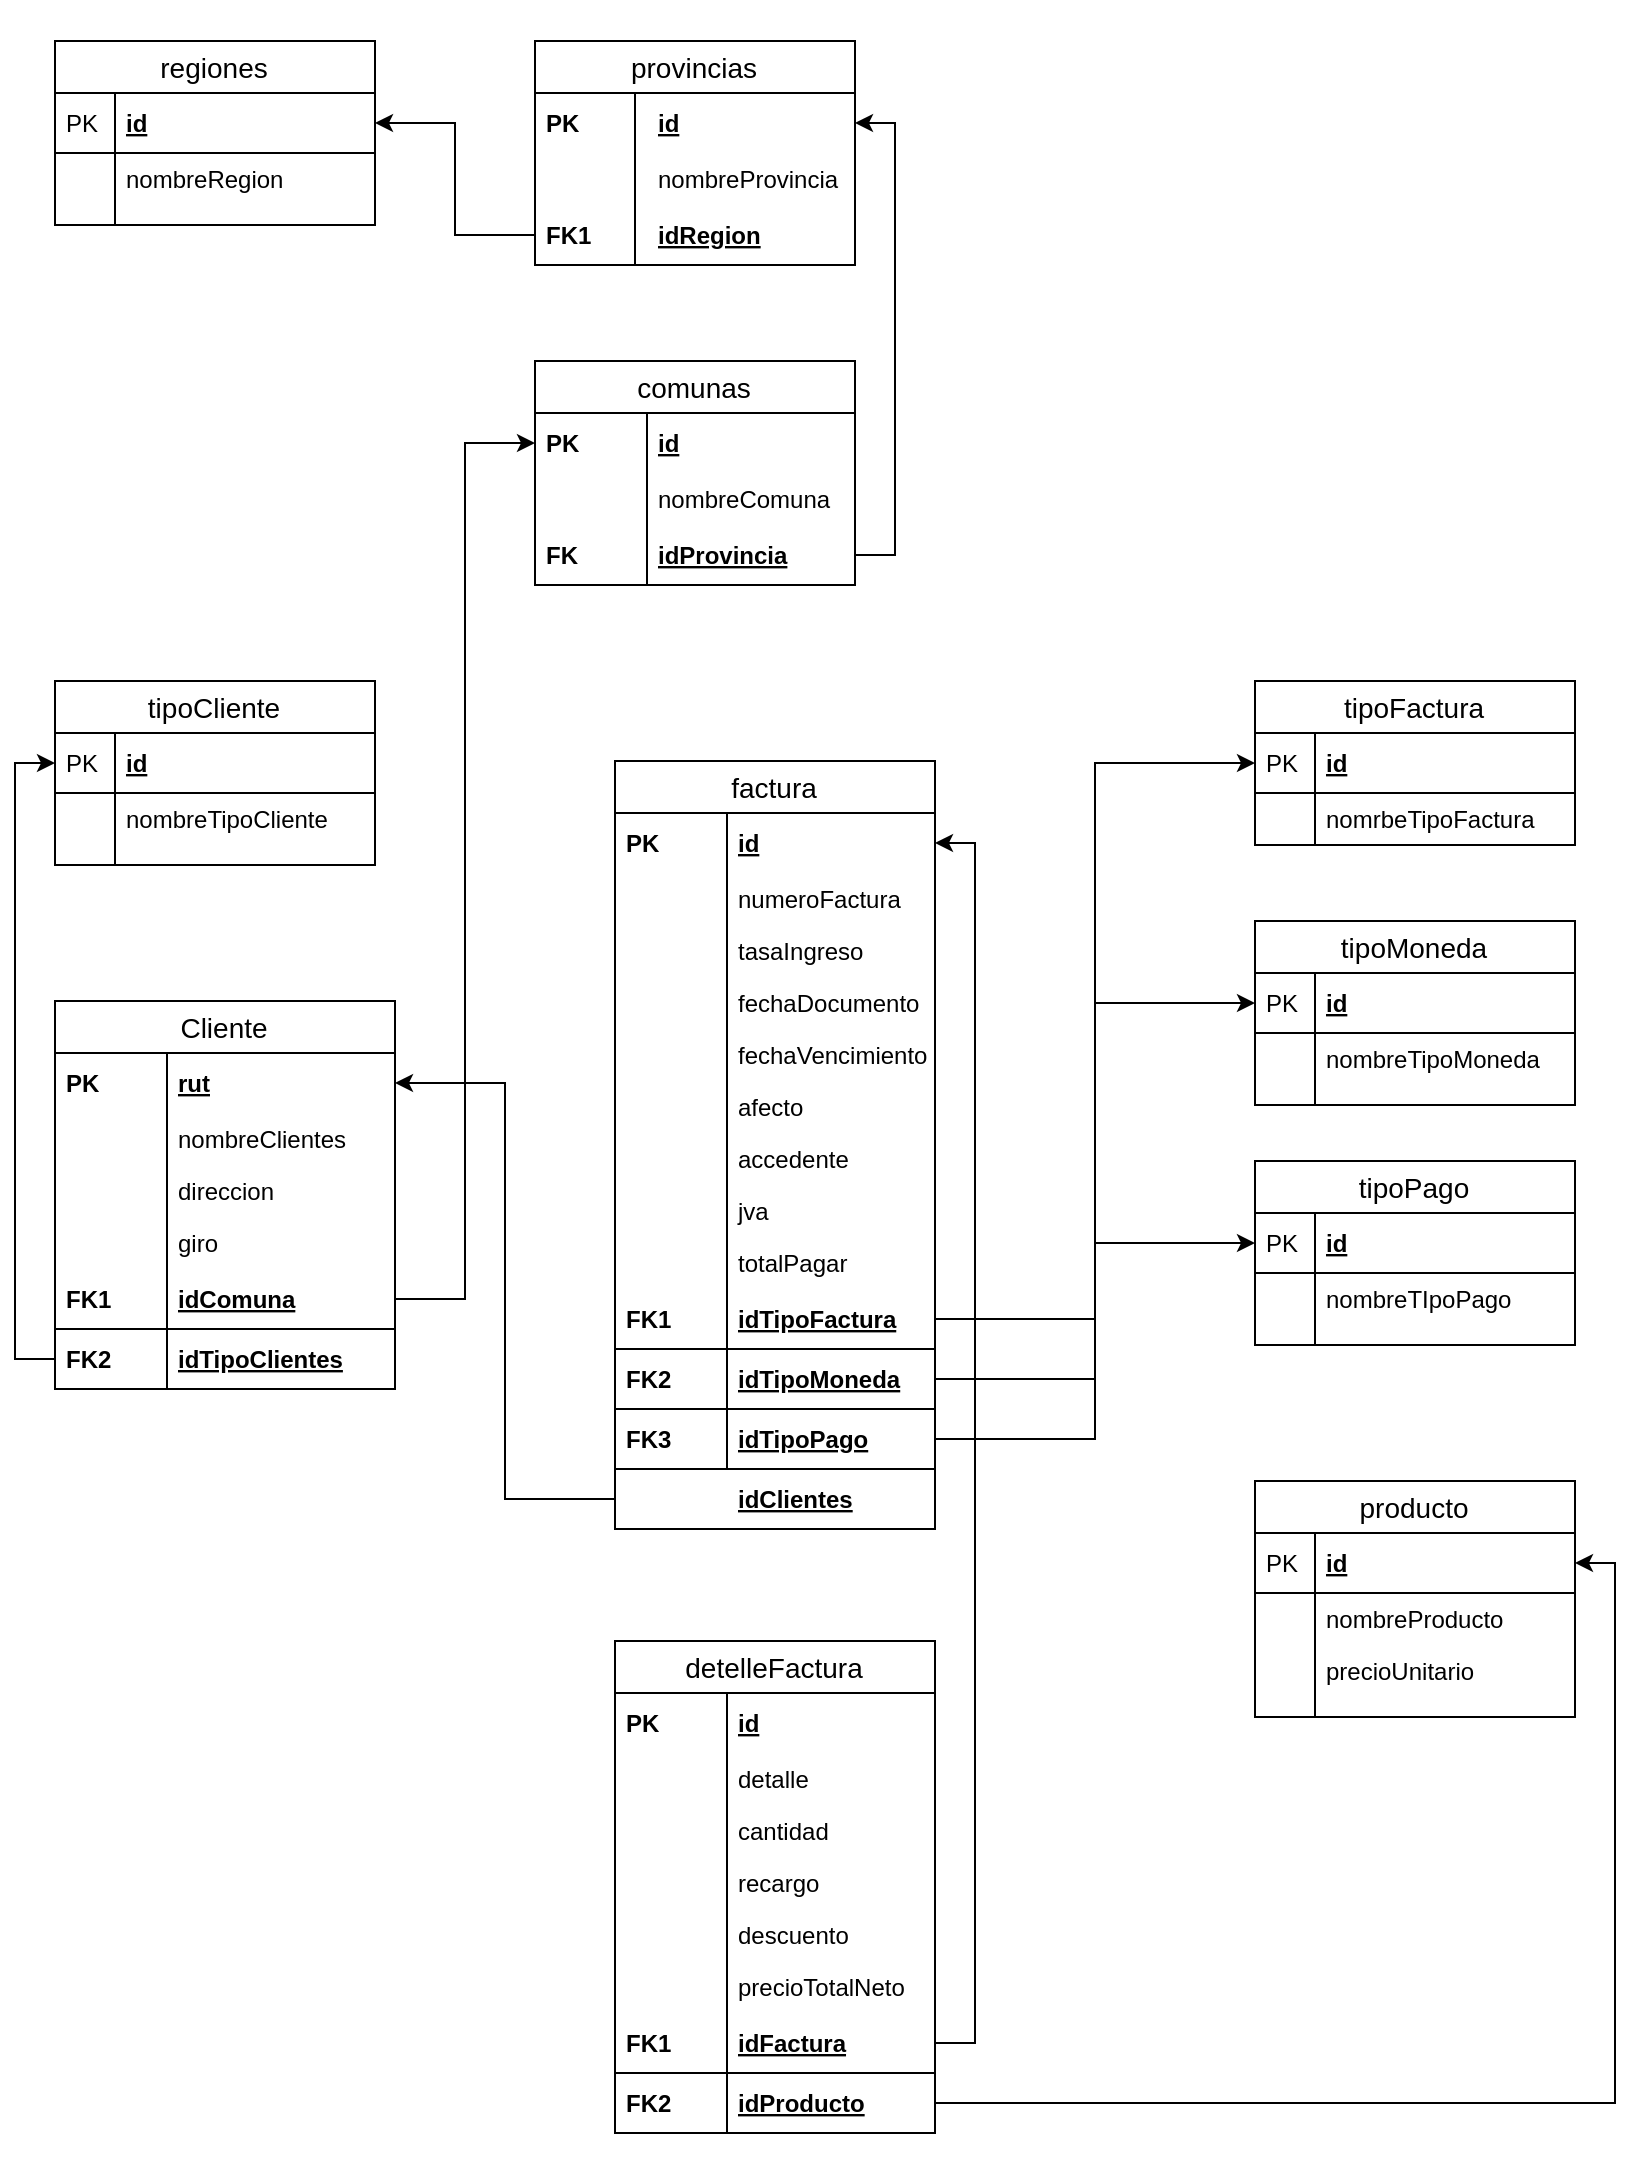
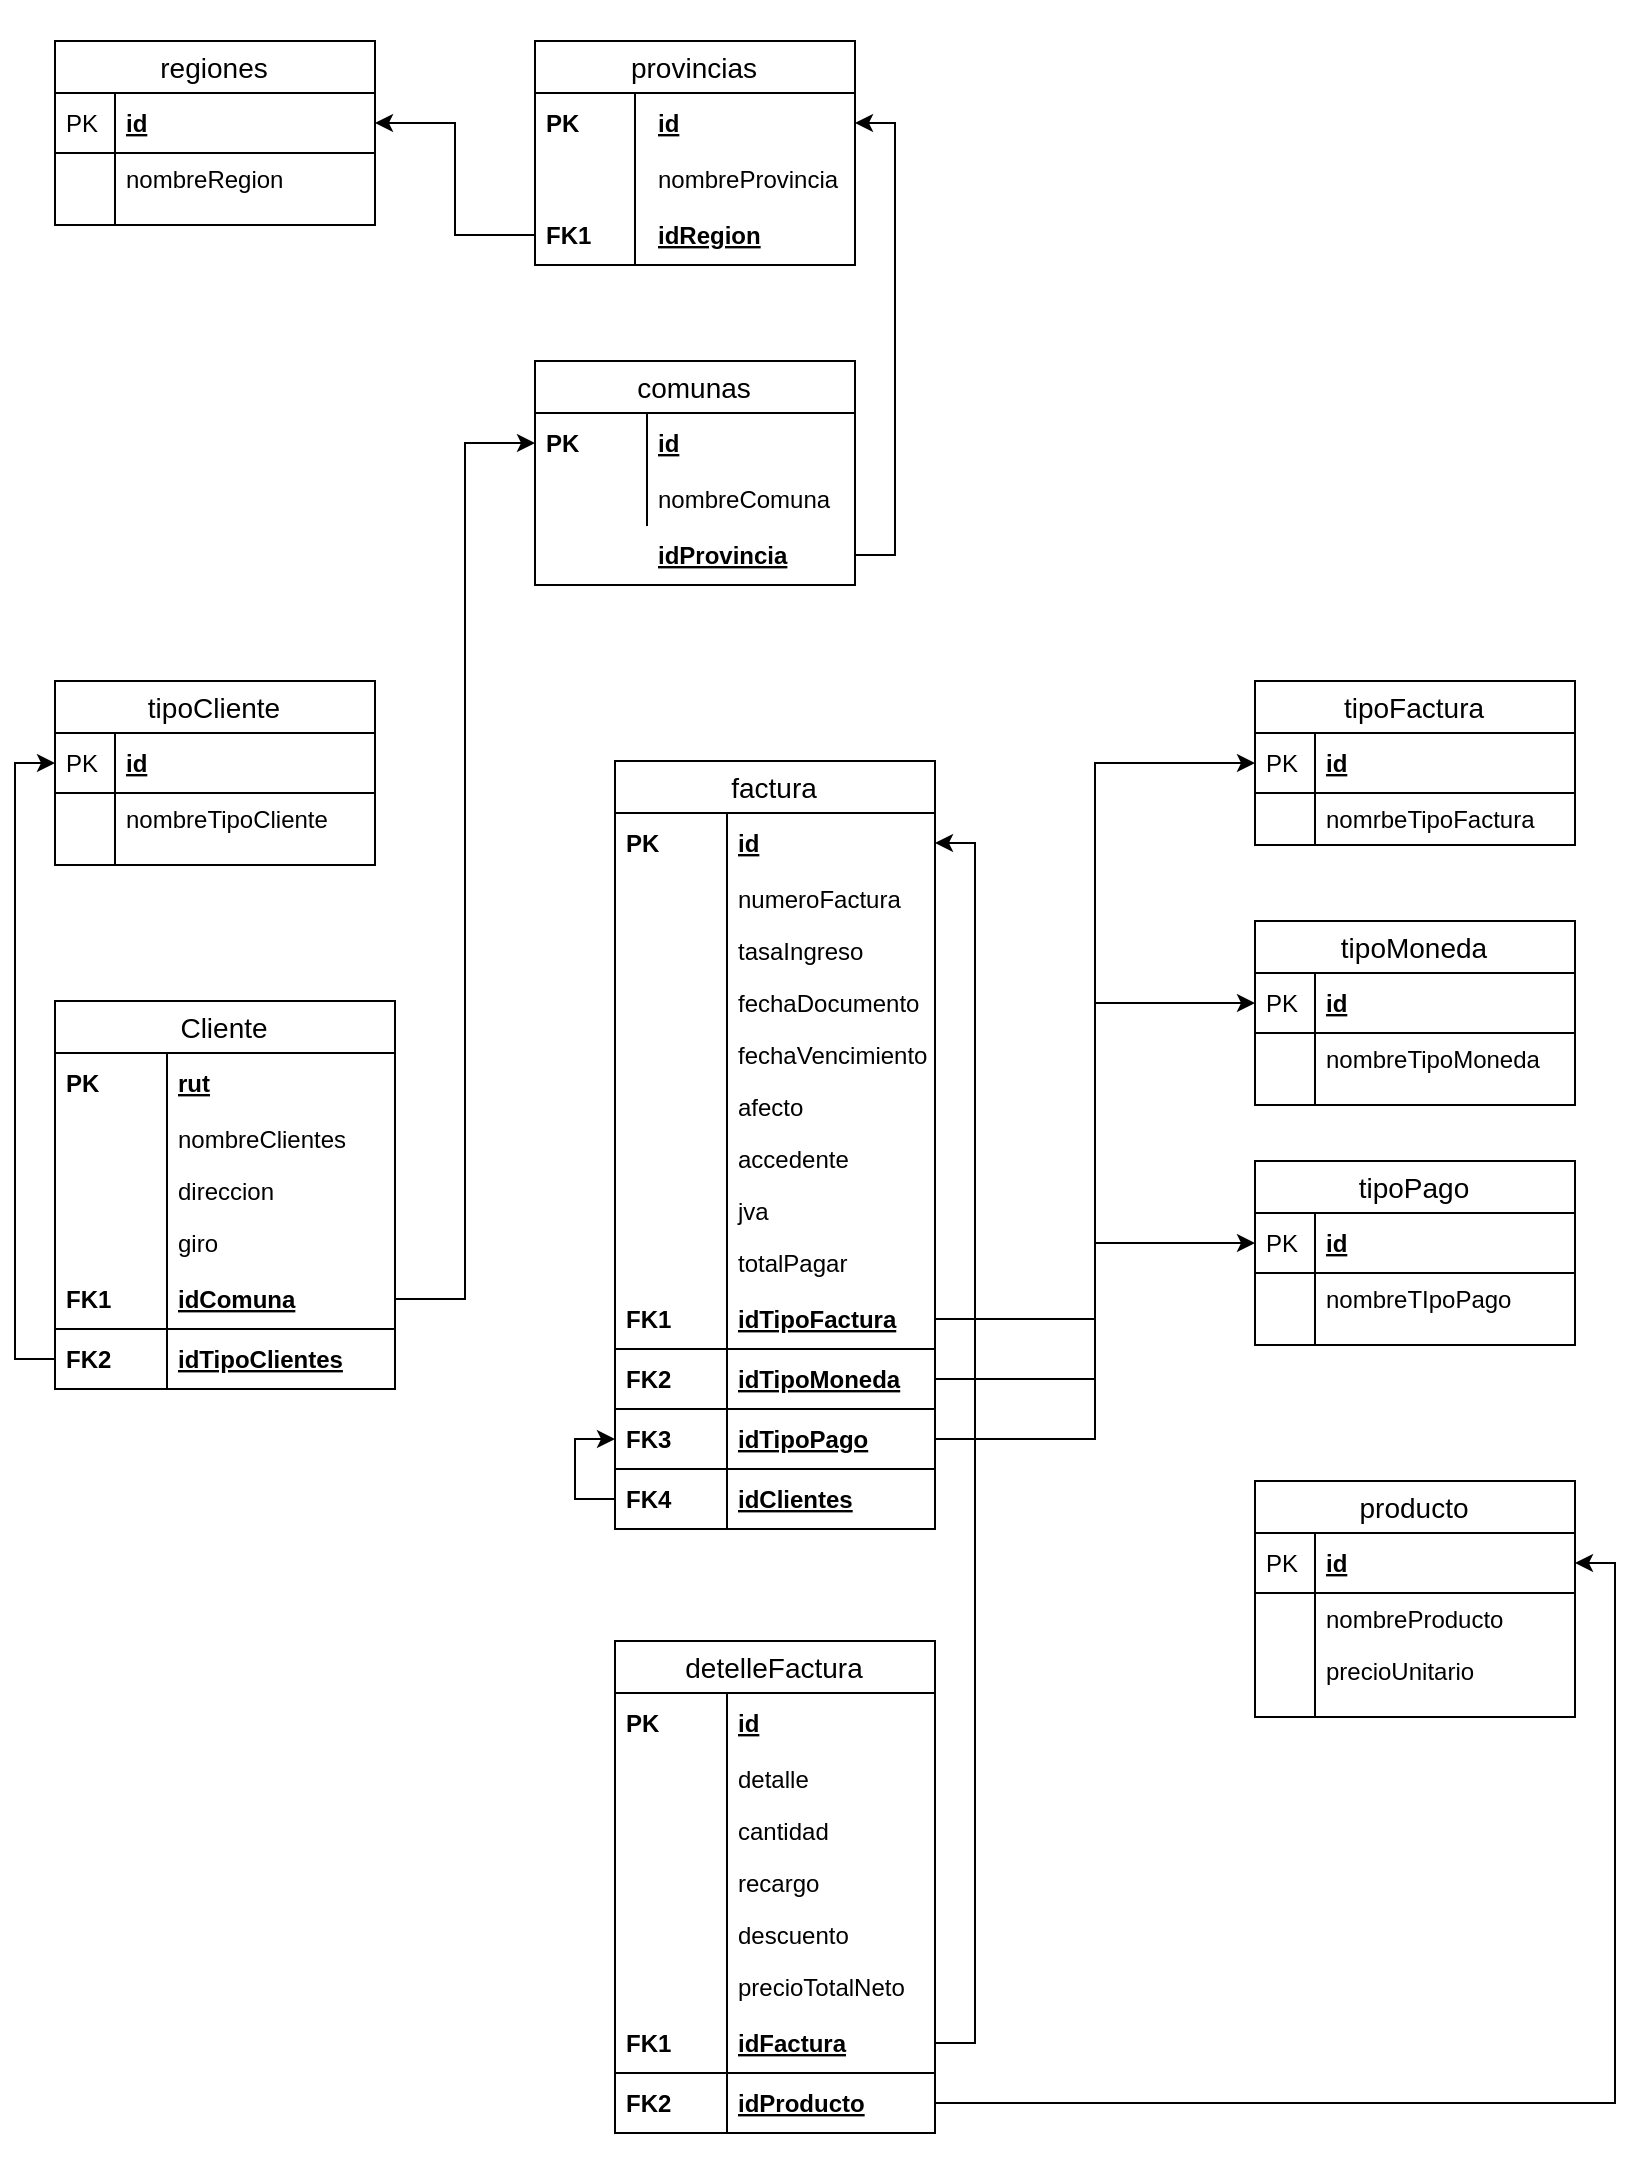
(591, 555) -> none
(505, 1279) -> (575, 1457)
none -> (671, 1499)
